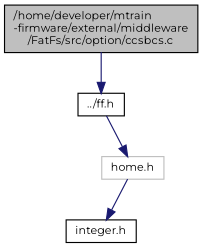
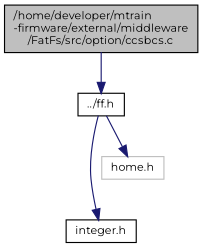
(120, 195) -> (91, 162)
